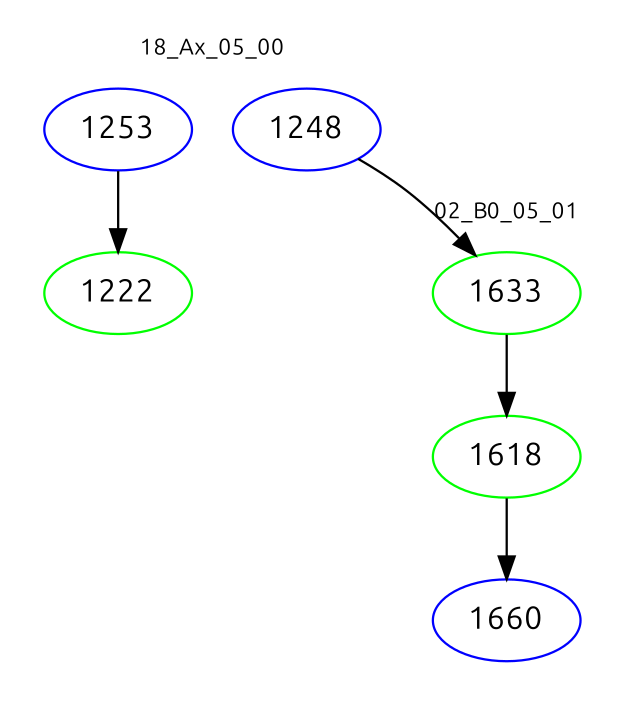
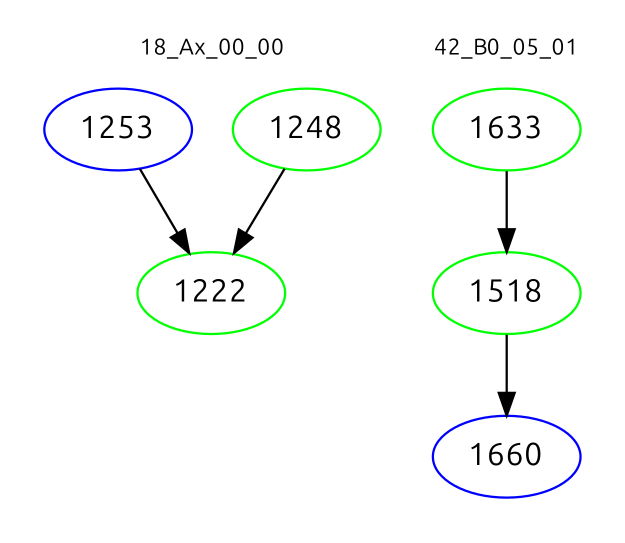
(212, 49) -> (212, 49)
(307, 130) -> (307, 130)
(431, 212) -> (265, 201)
(507, 212) -> (507, 49)
(507, 457) -> (507, 293)
